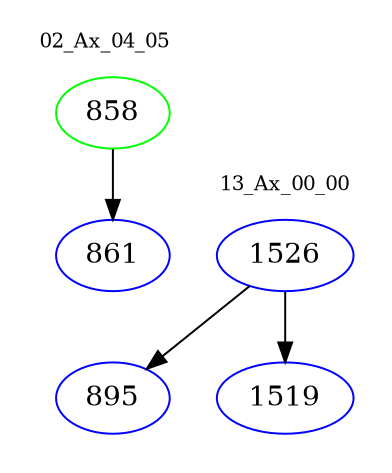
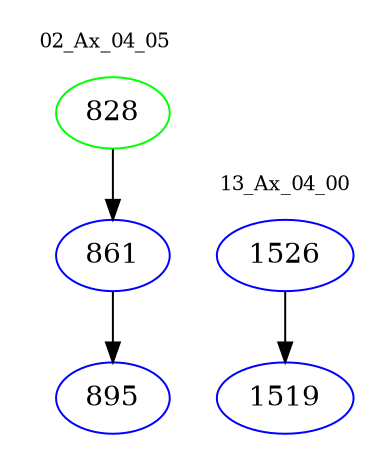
(113, 113) -> (113, 113)
(285, 185) -> (285, 185)
(215, 314) -> (113, 317)
